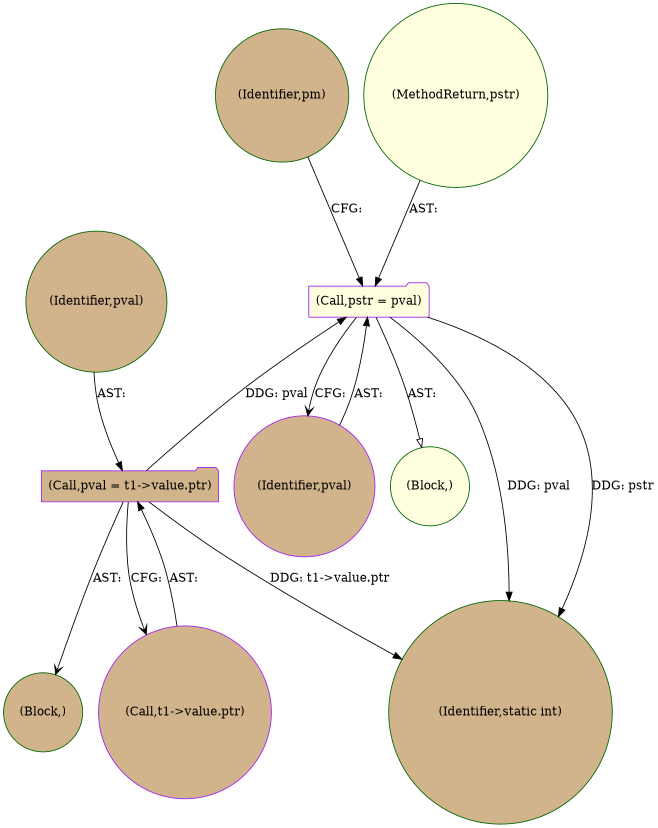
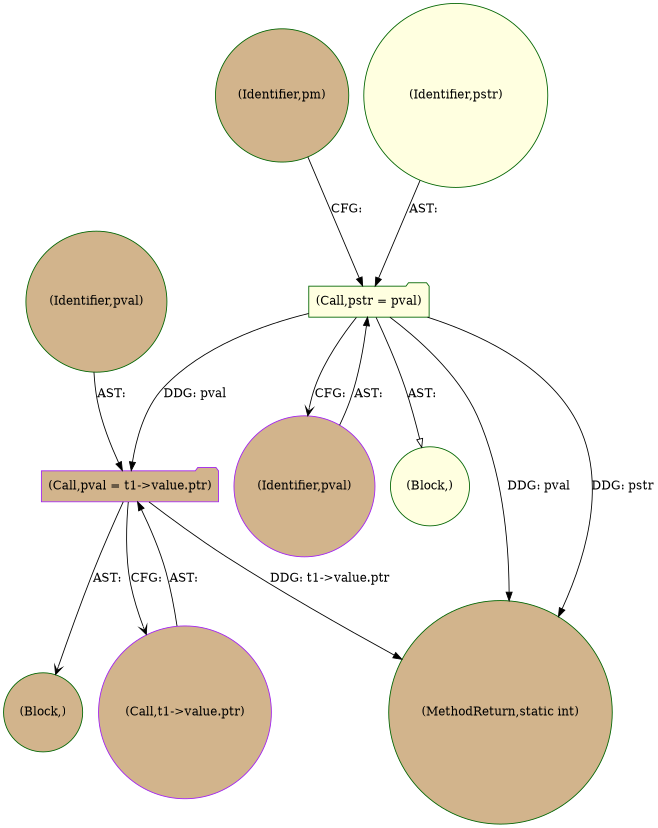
(456, 95) -> (456, 95)
(369, 302) -> (369, 302)
(239, 392) -> (195, 361)
(500, 712) -> (500, 712)
